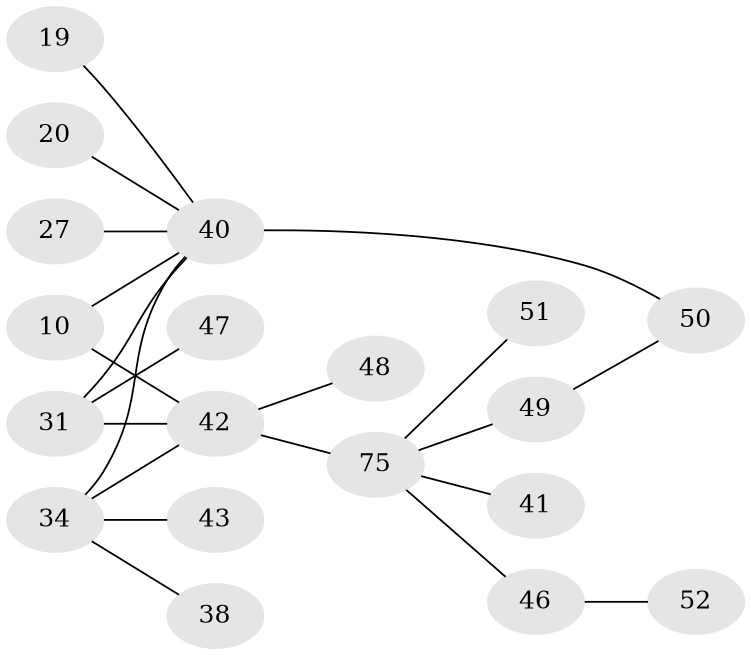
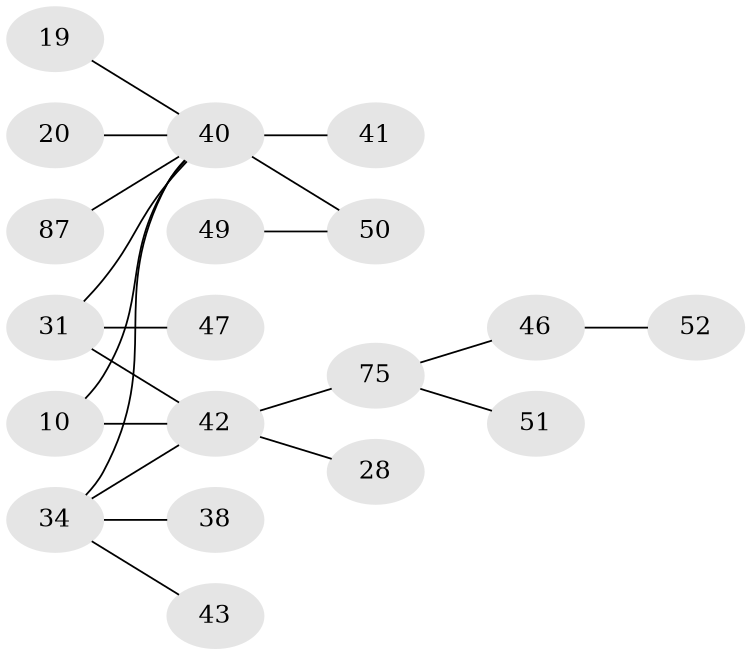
(55, 231) -> (55, 231)
(376, 369) -> (376, 472)
(456, 437) -> none
(456, 485) -> (296, 135)
